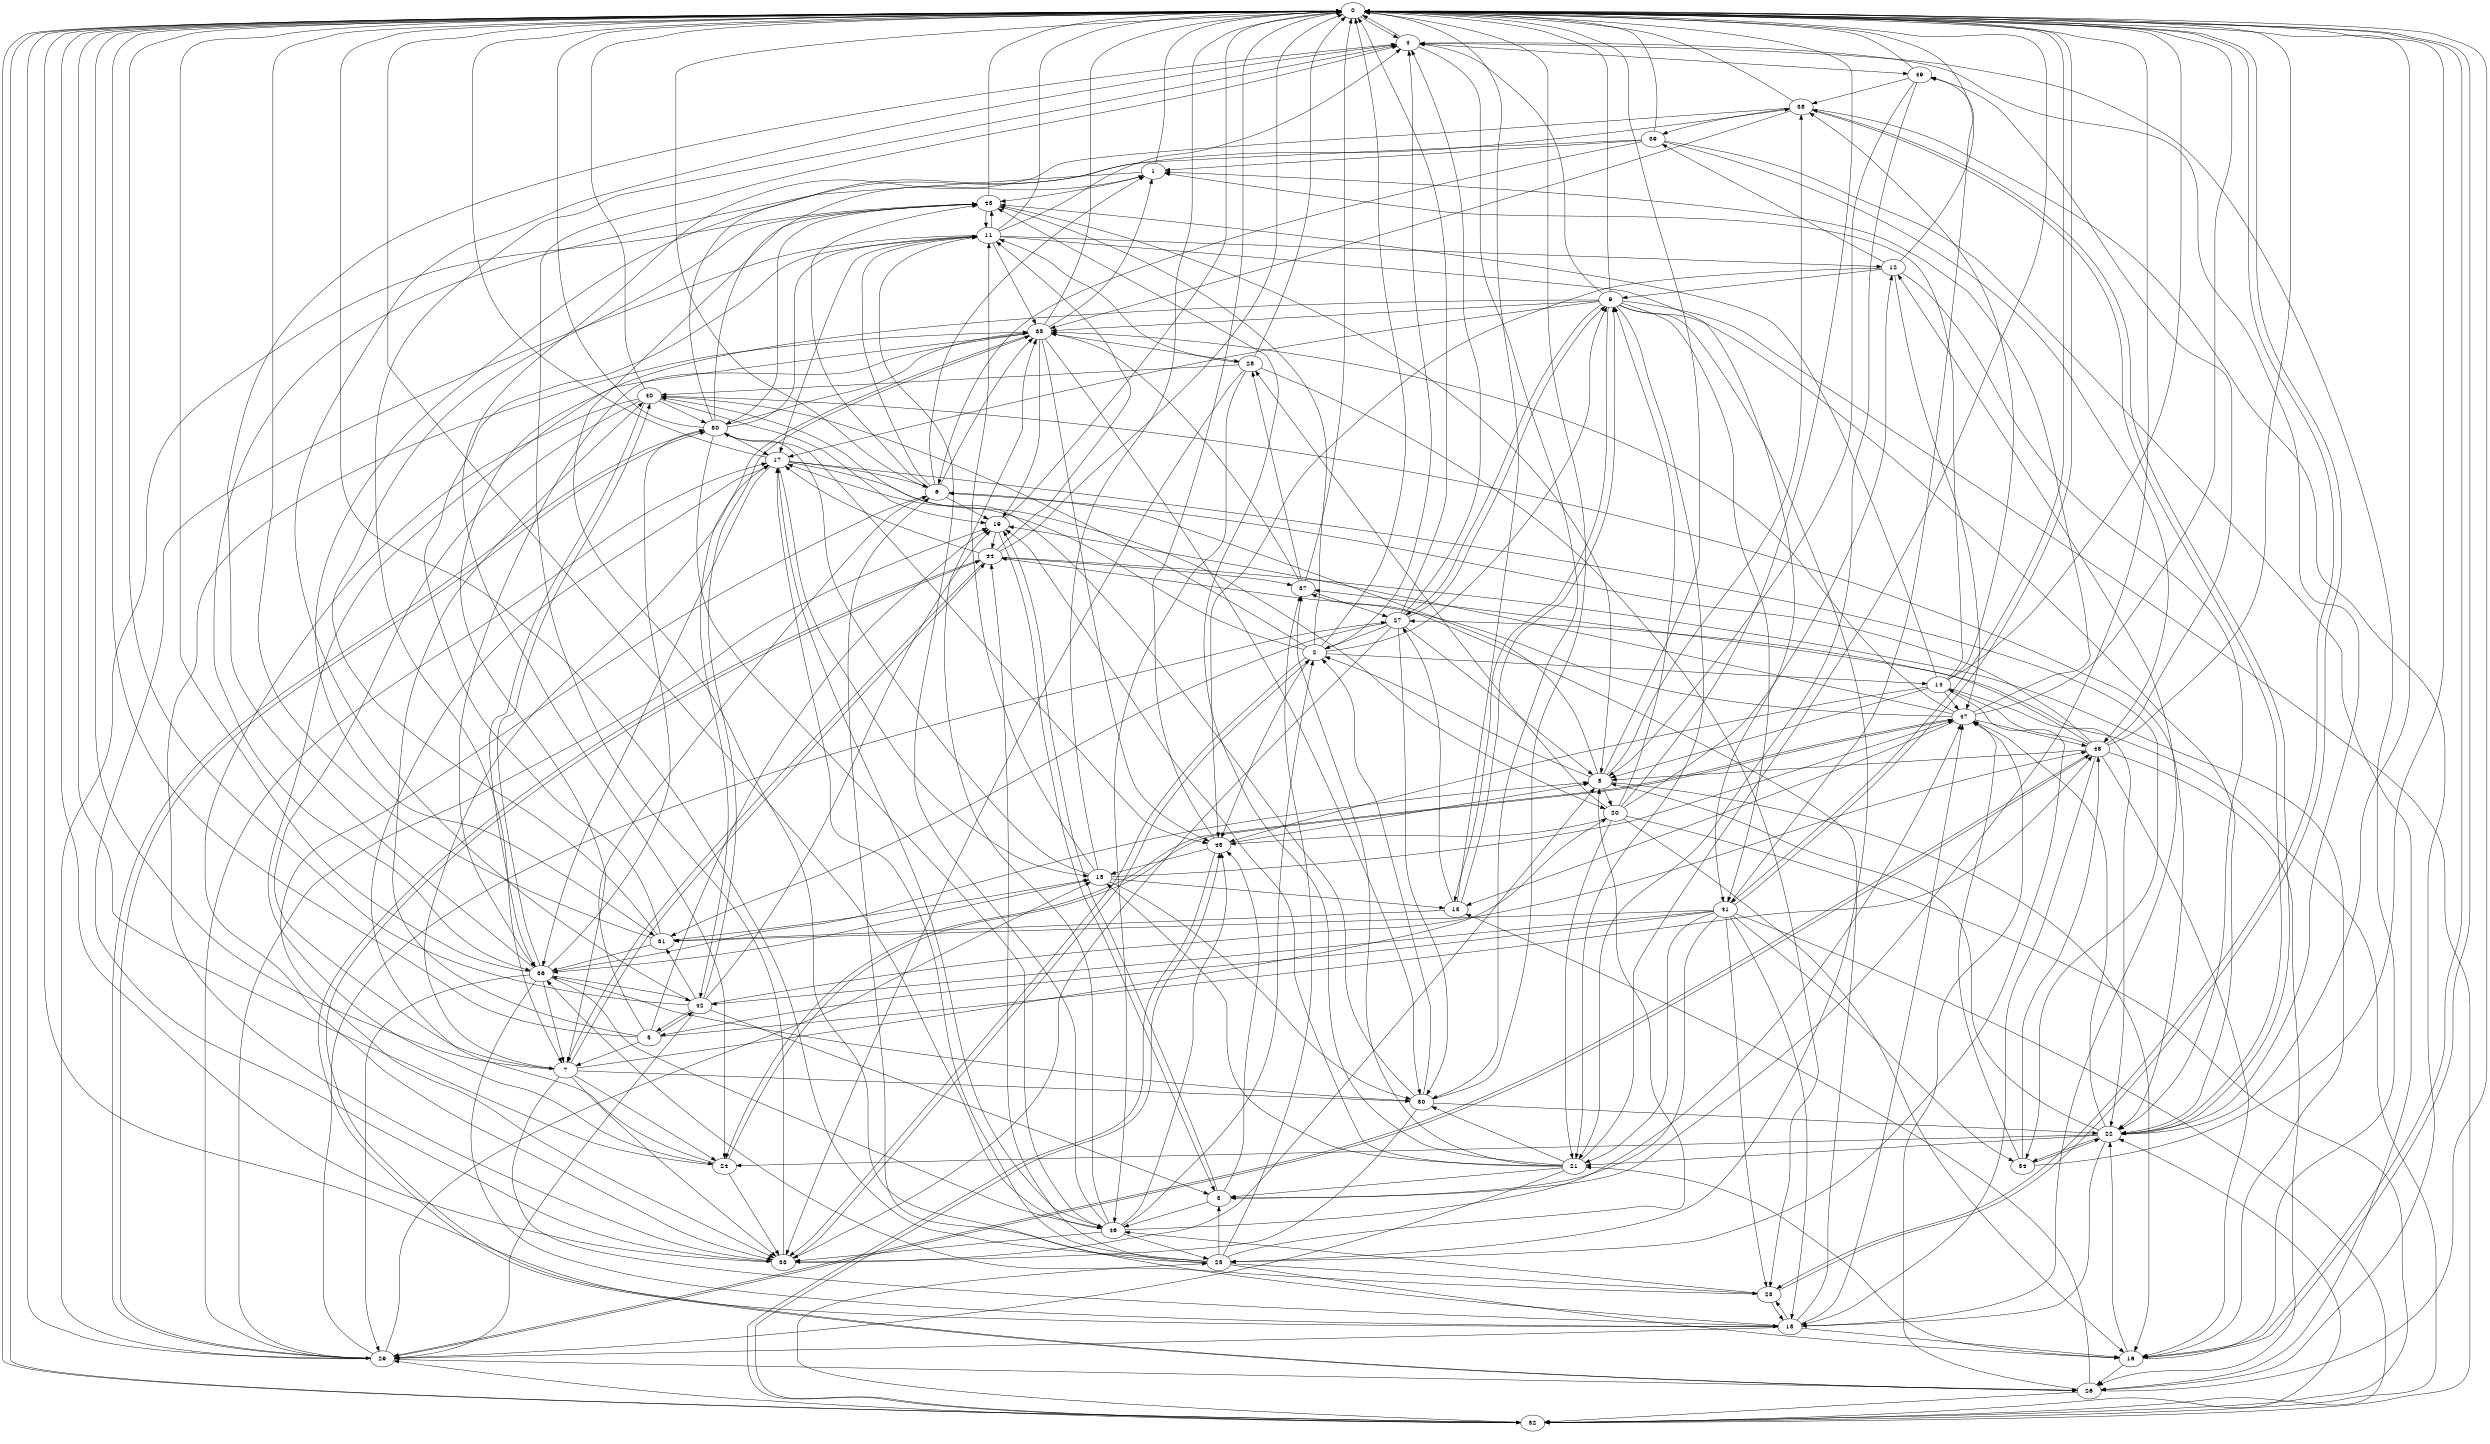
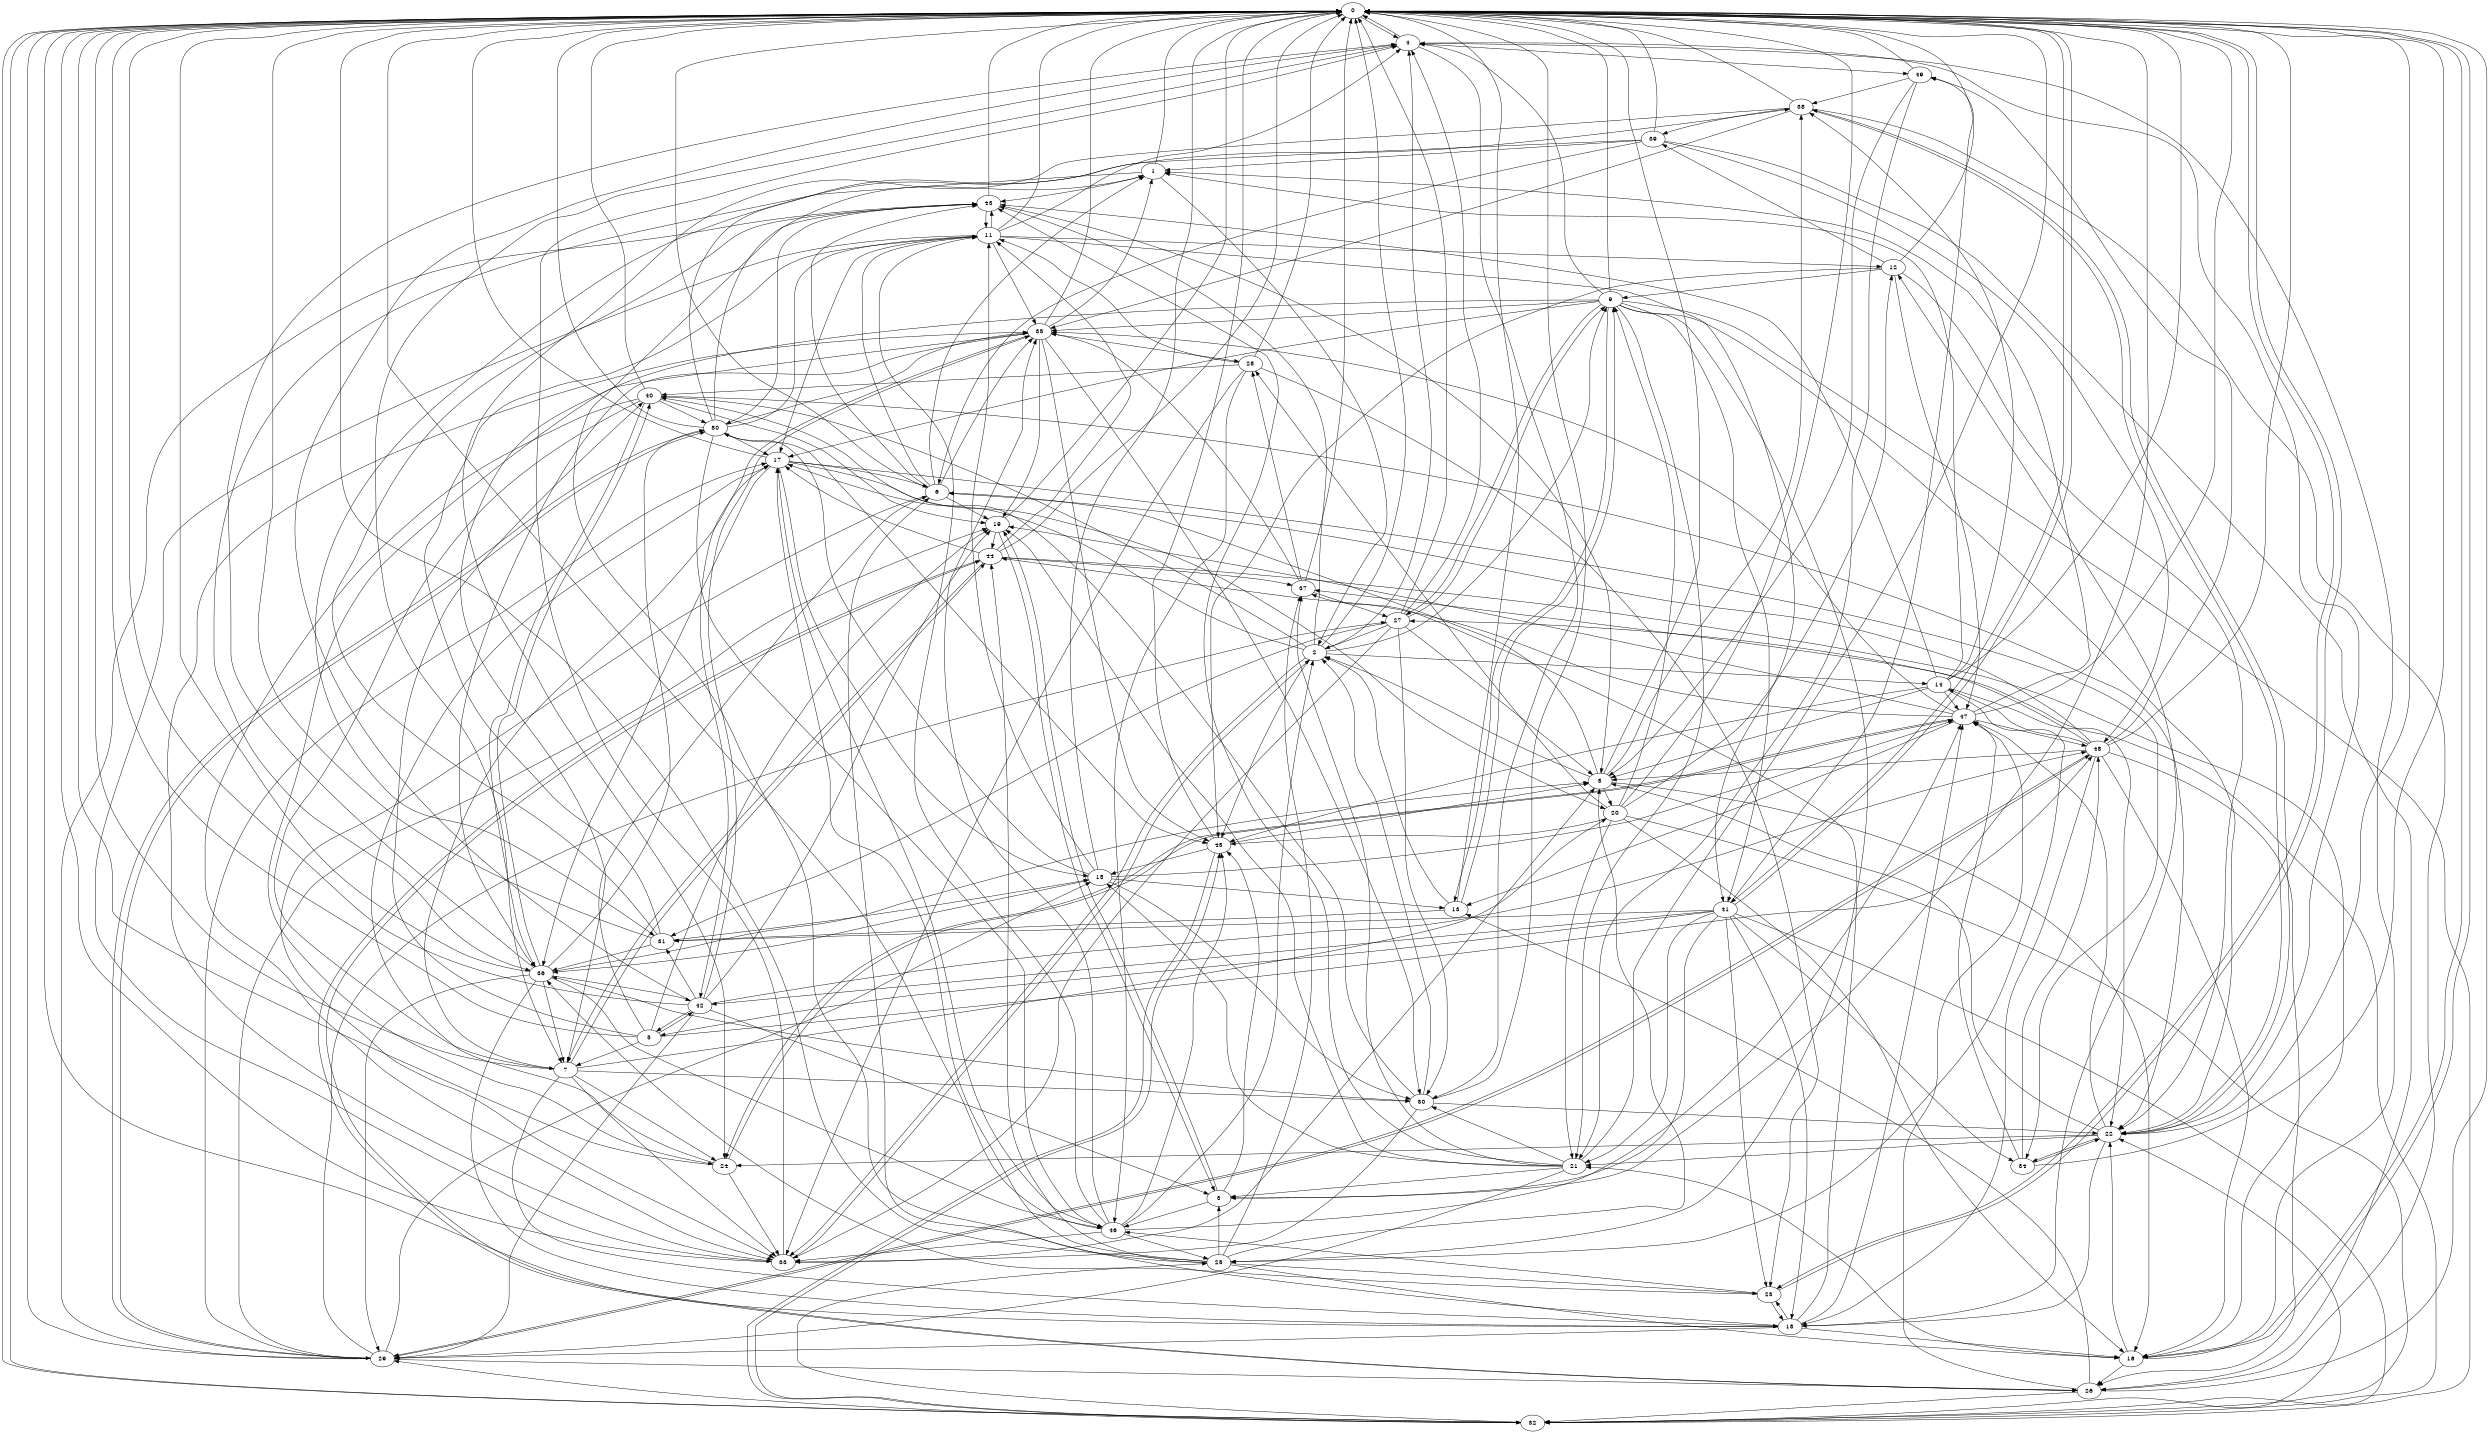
none -> (1347, 386)
(1440, 764) -> (1388, 777)
